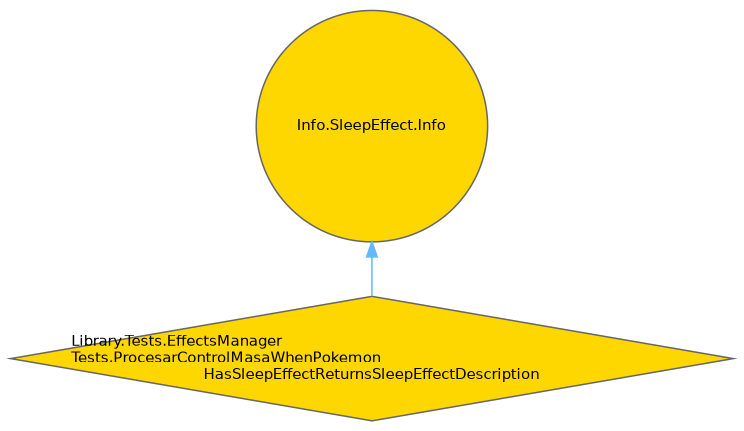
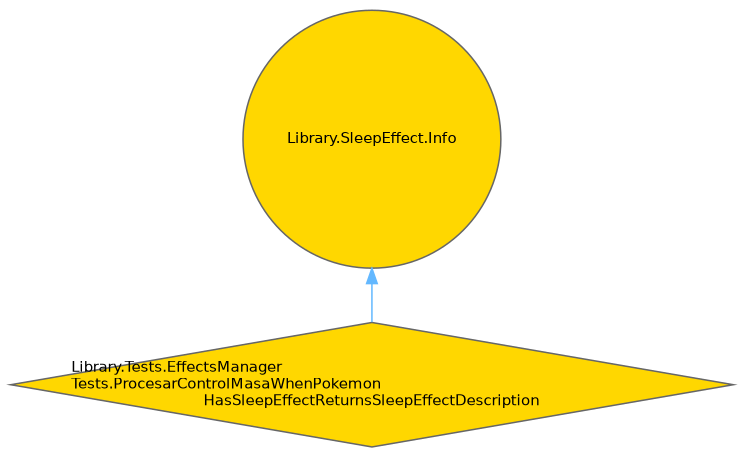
(372, 126) -> (372, 139)
